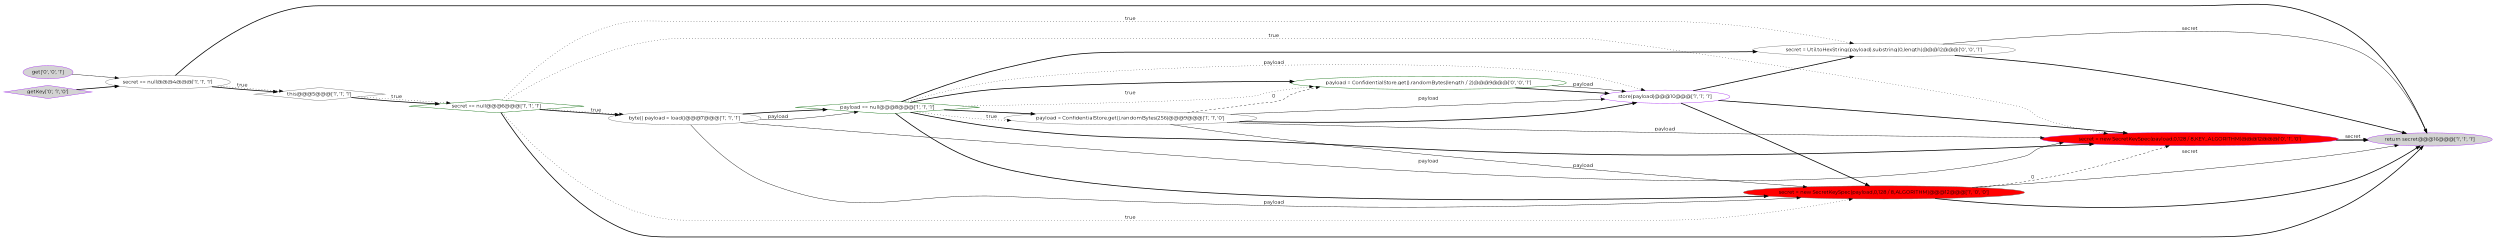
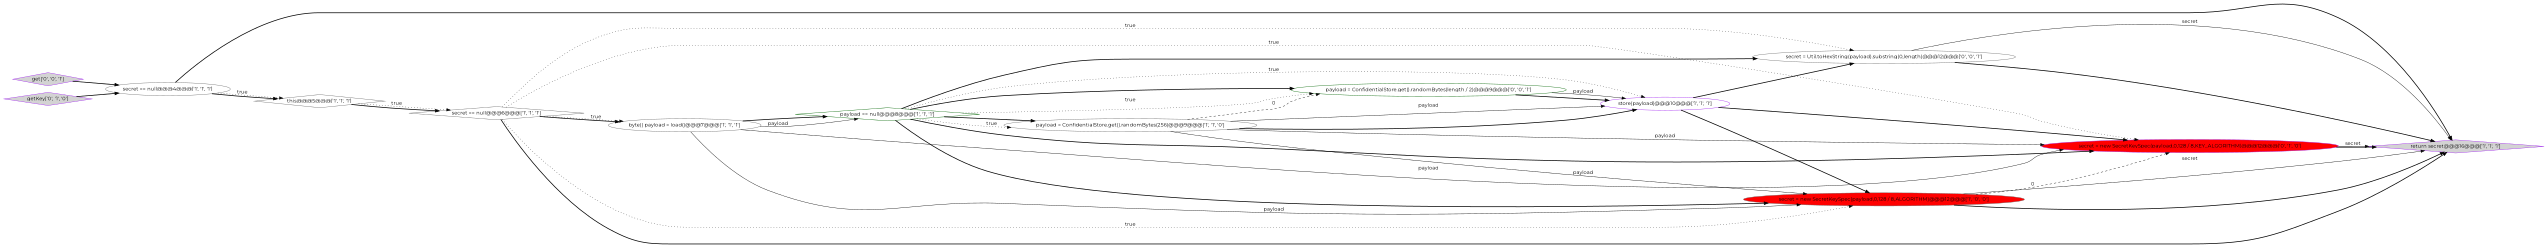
(1274, 63) -> (1274, 70)
(48, 72) -> (48, 79)
(93, 76) -> (94, 83)
(496, 106) -> (496, 113)
(2430, 139) -> (2456, 146)
